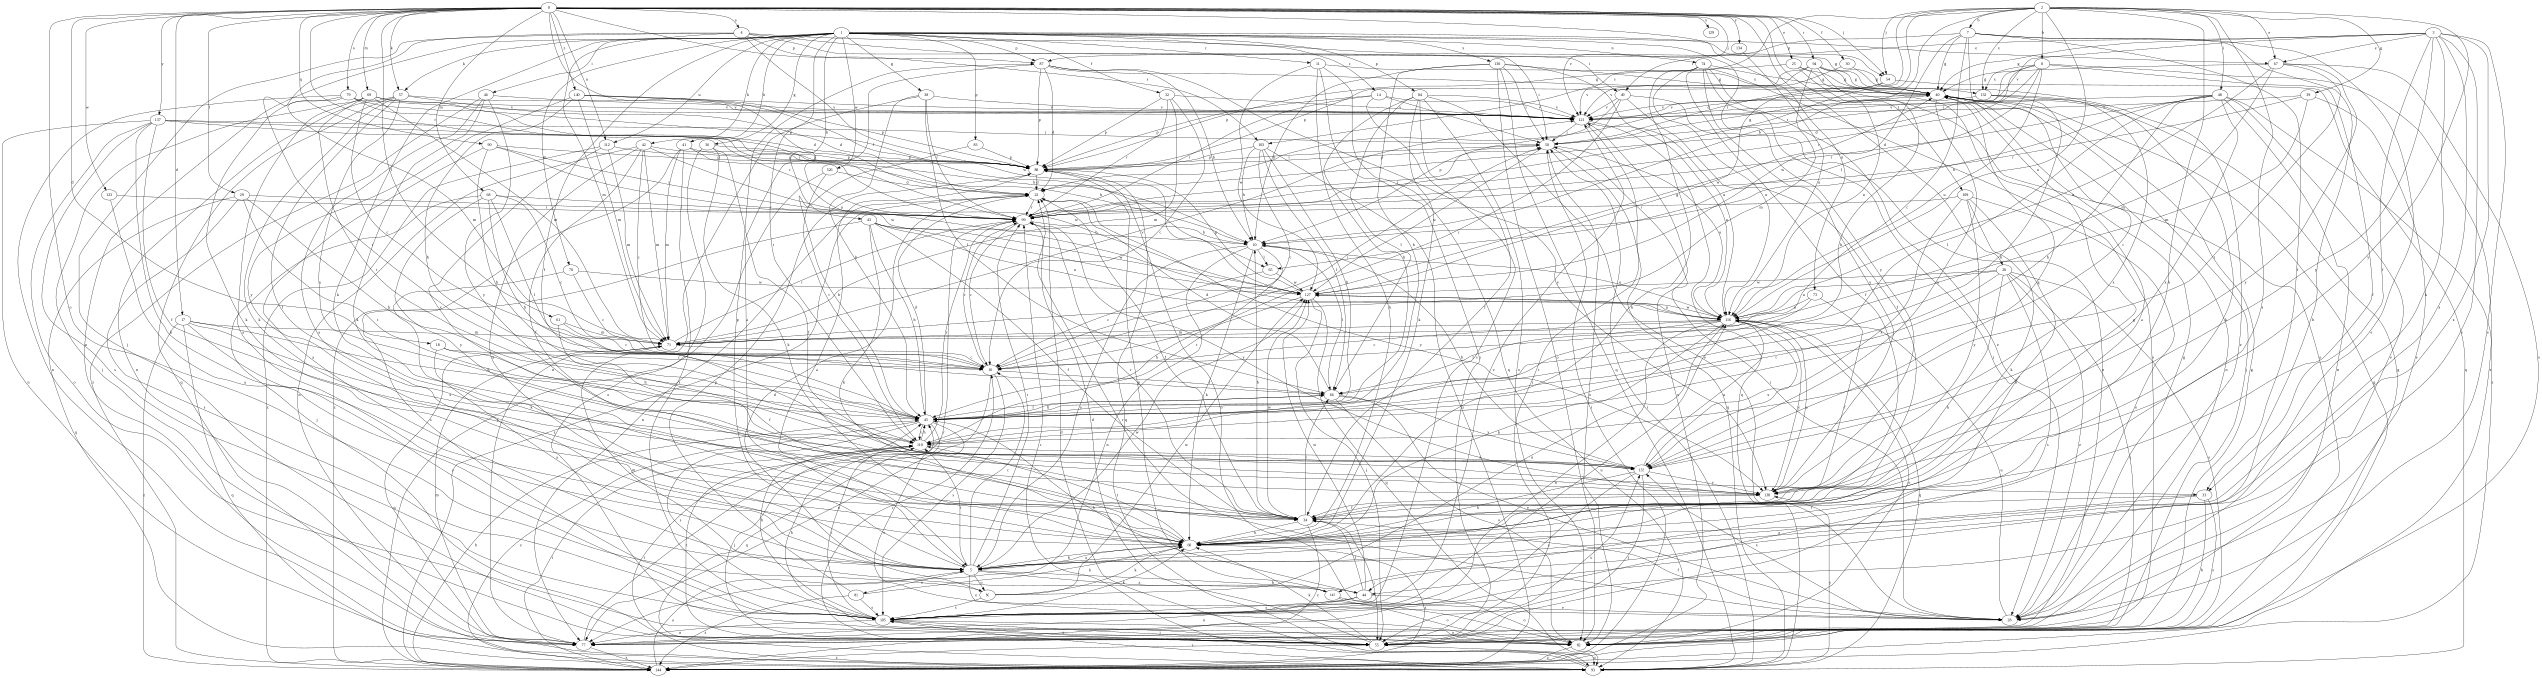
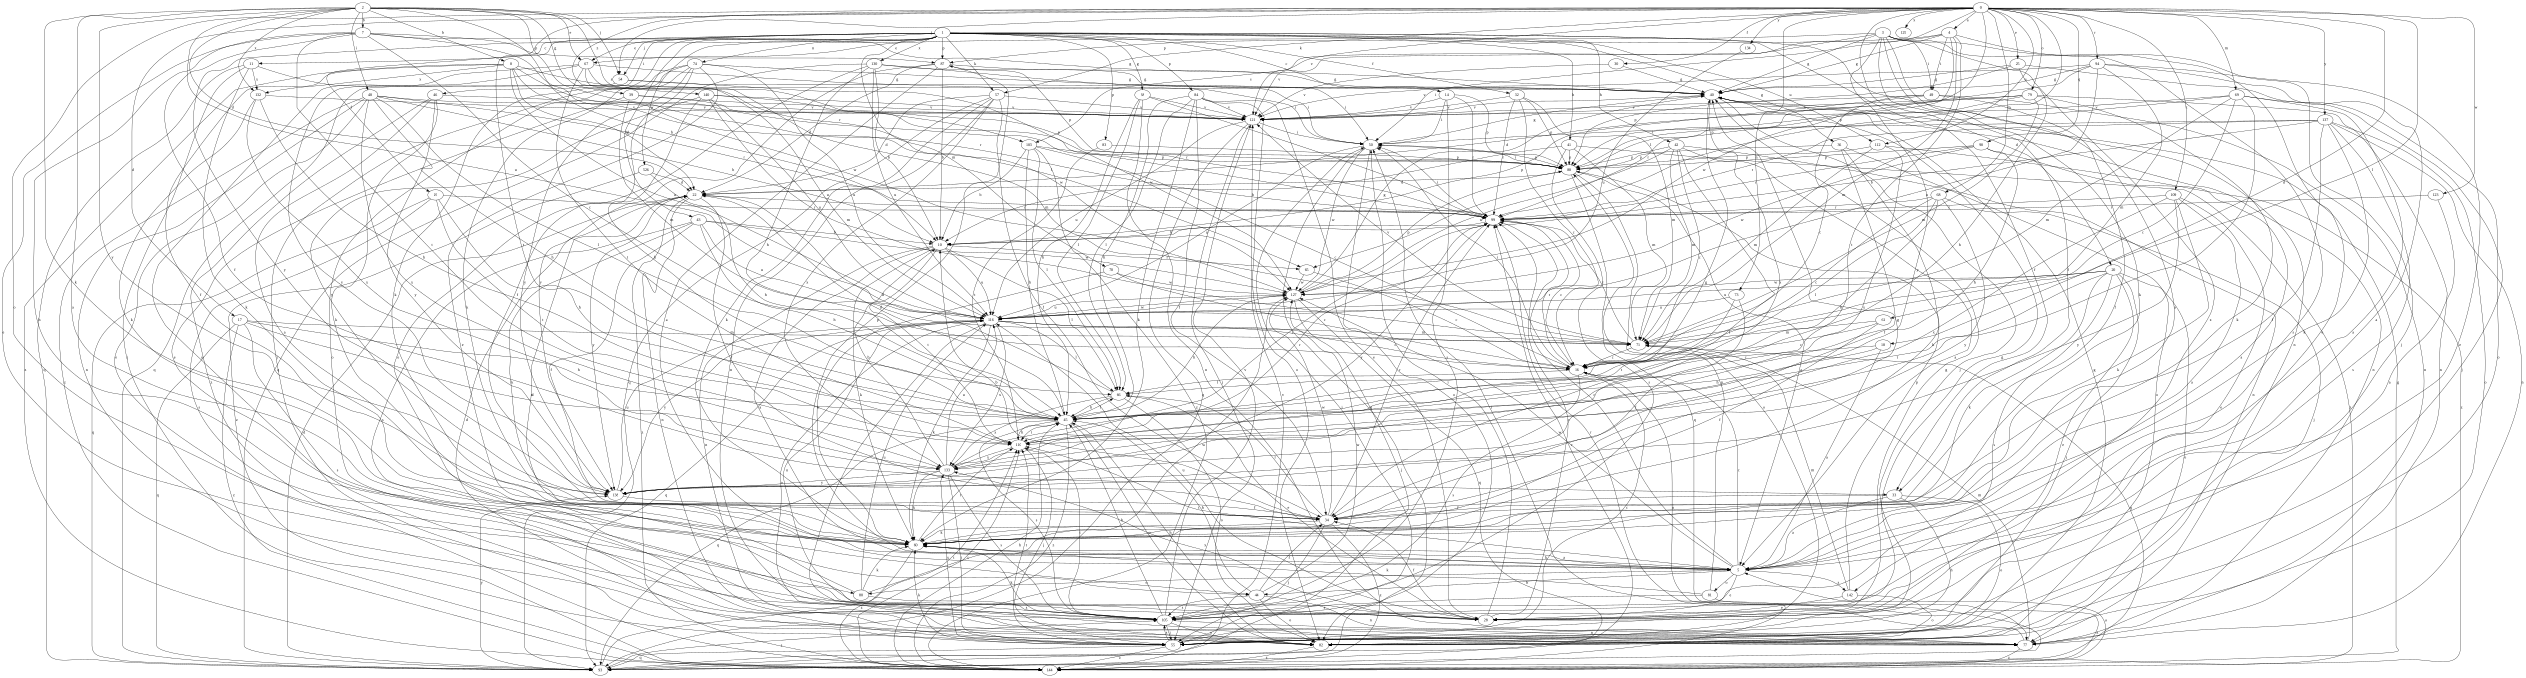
none -> (1242, 392)
